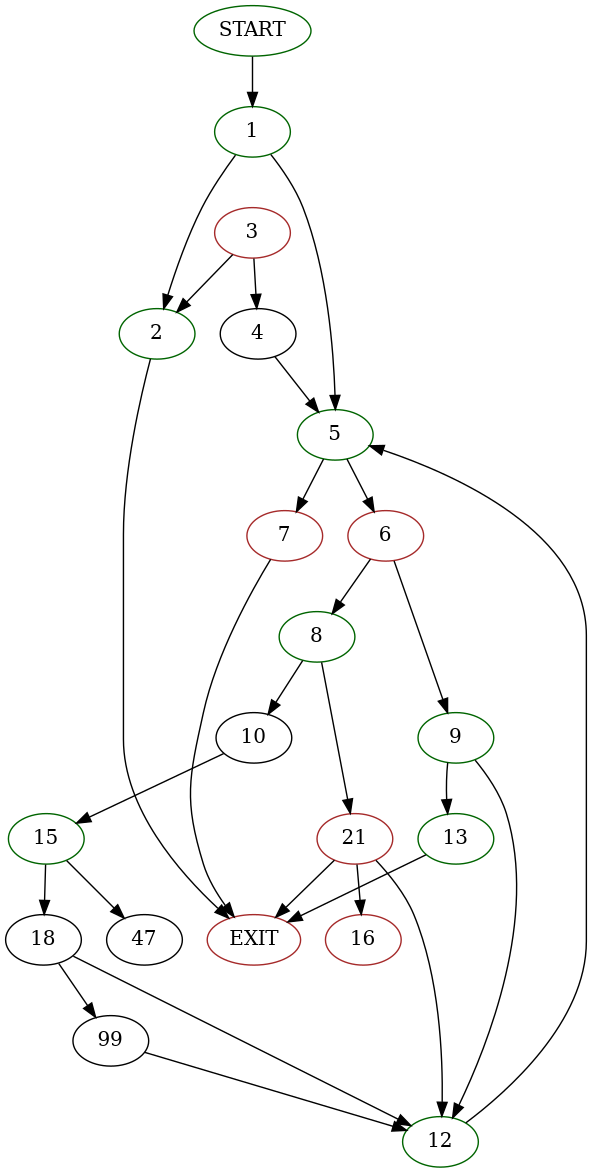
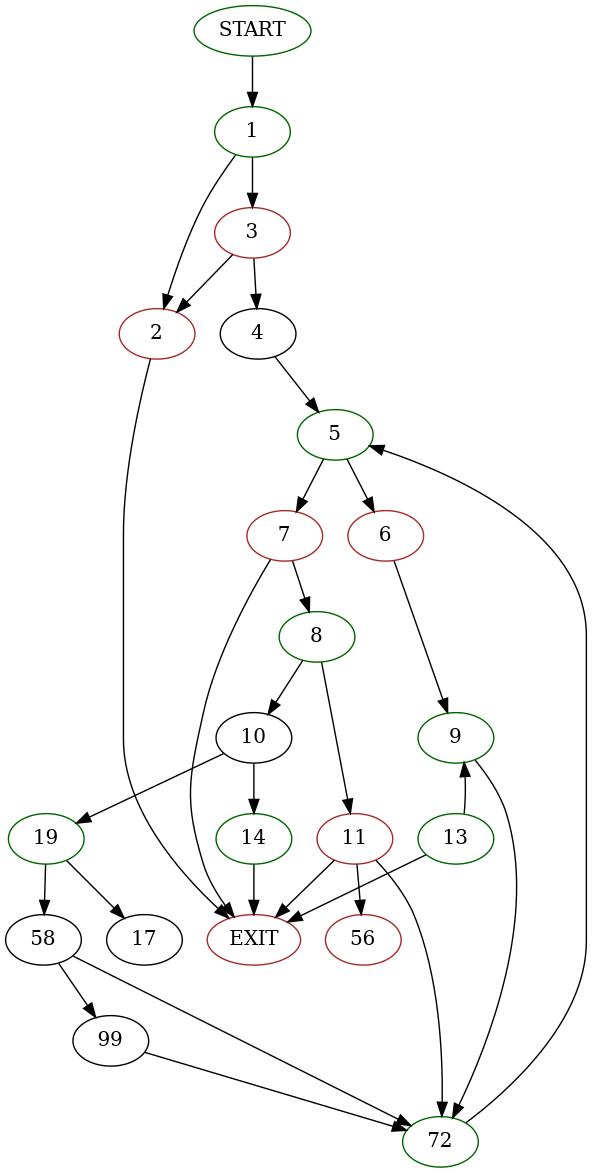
(321, 269) -> (252, 175)
(157, 334) -> (157, 334)
(356, 580) -> (299, 580)
(447, 781) -> (465, 795)
(46, 839) -> (46, 839)
none -> (254, 839)
(355, 839) -> (355, 839)
(43, 940) -> (43, 940)
(144, 940) -> (144, 940)
(363, 940) -> (363, 940)
(440, 1142) -> (440, 1142)
